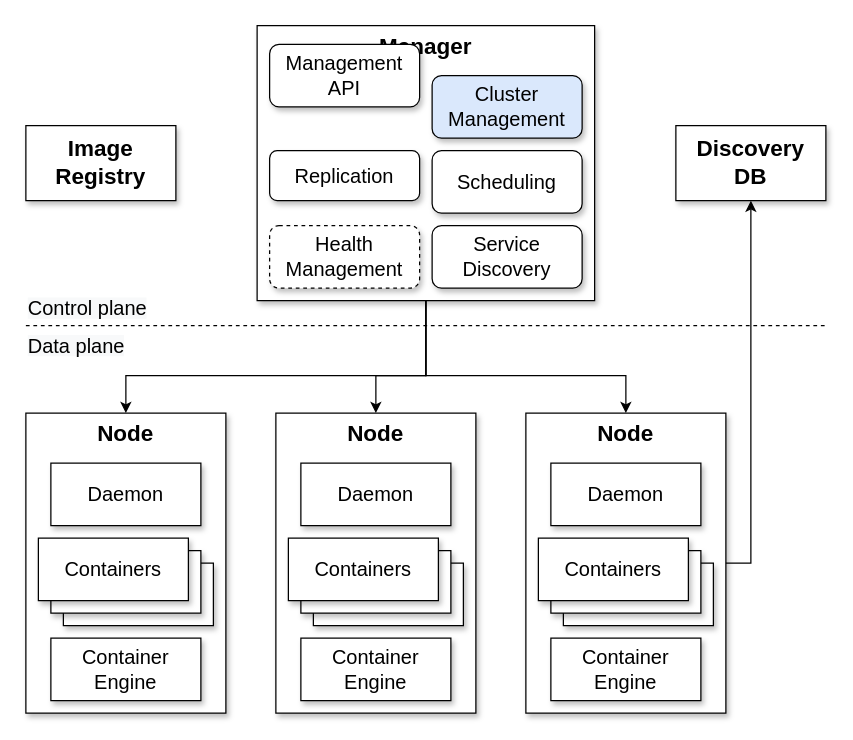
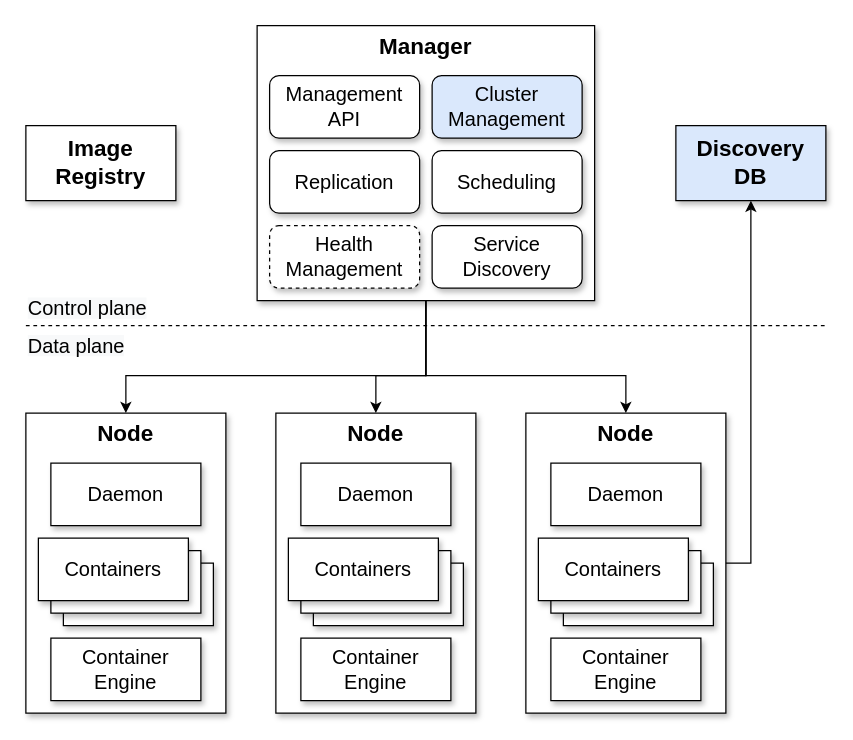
(344, 76) -> (344, 107)
(751, 163) -> (751, 163)
(344, 176) -> (344, 182)
